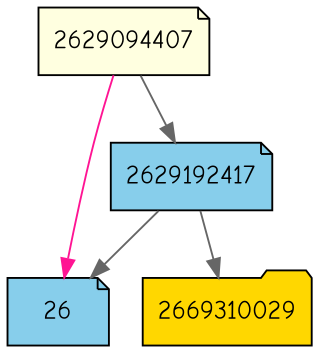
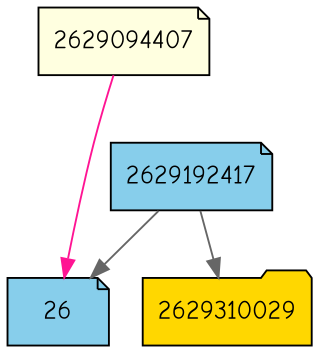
(153, 100) -> none
(227, 312) -> (227, 312)
